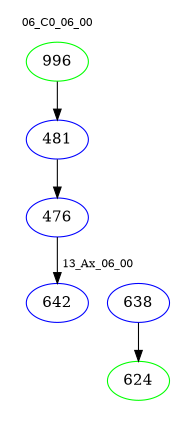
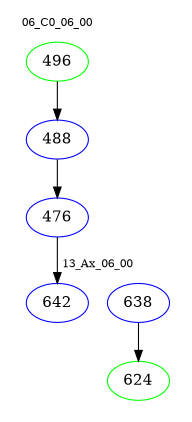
(57, 62) -> (57, 62)
(57, 140) -> (57, 140)
